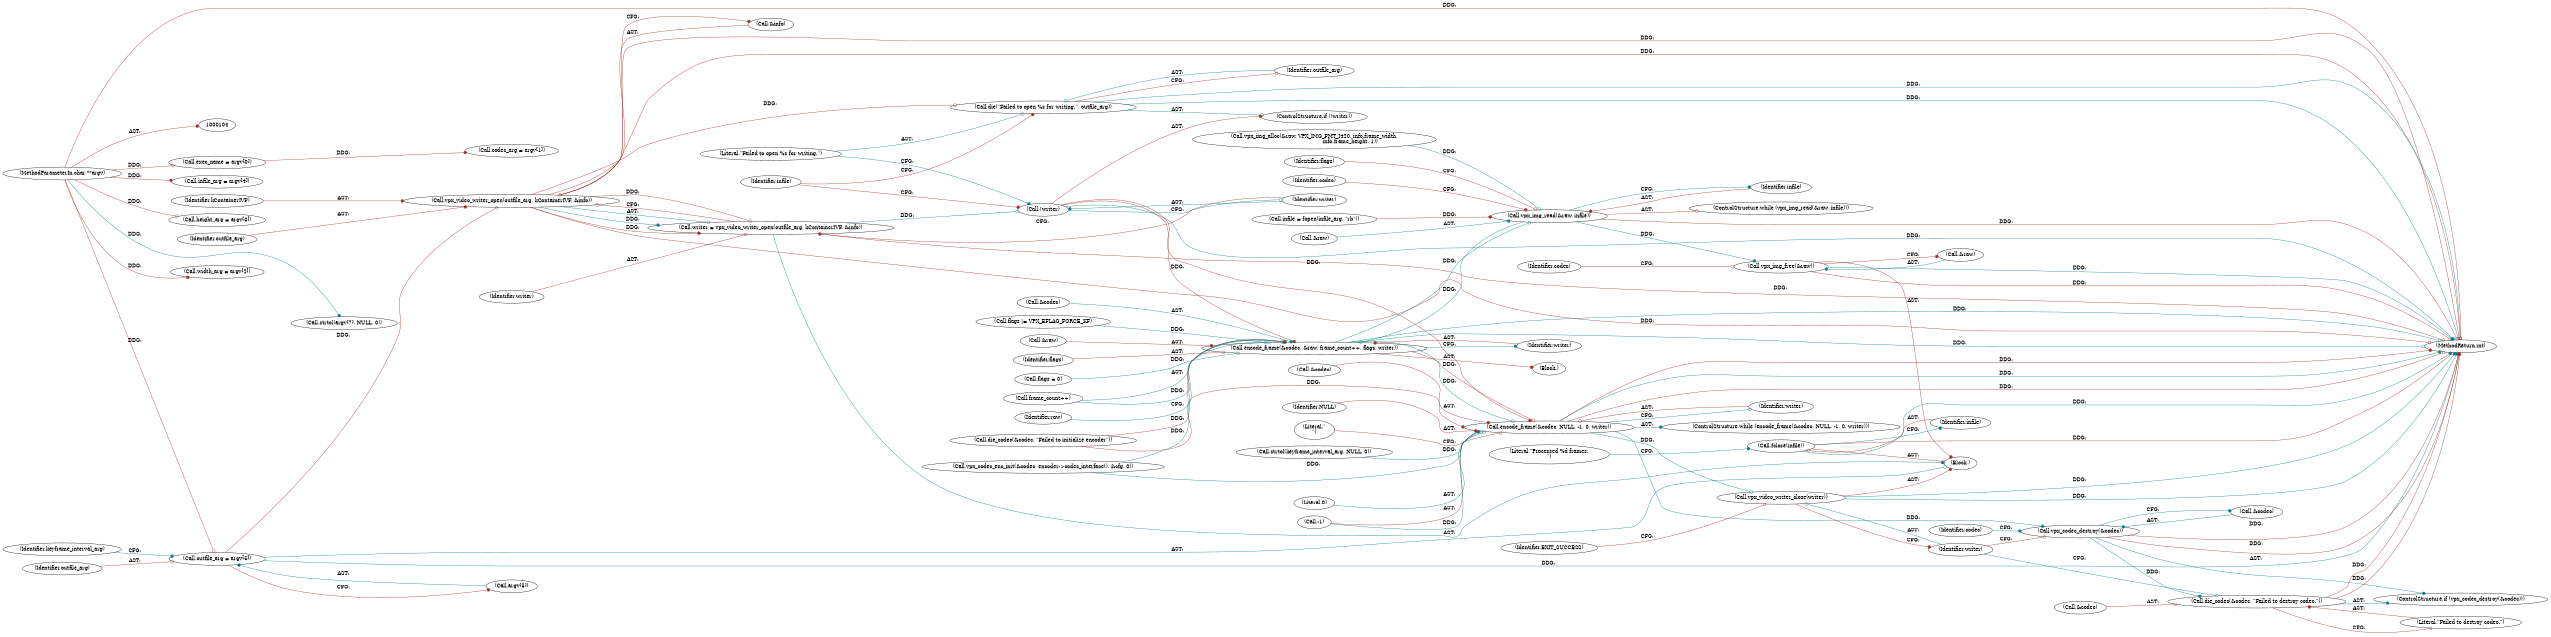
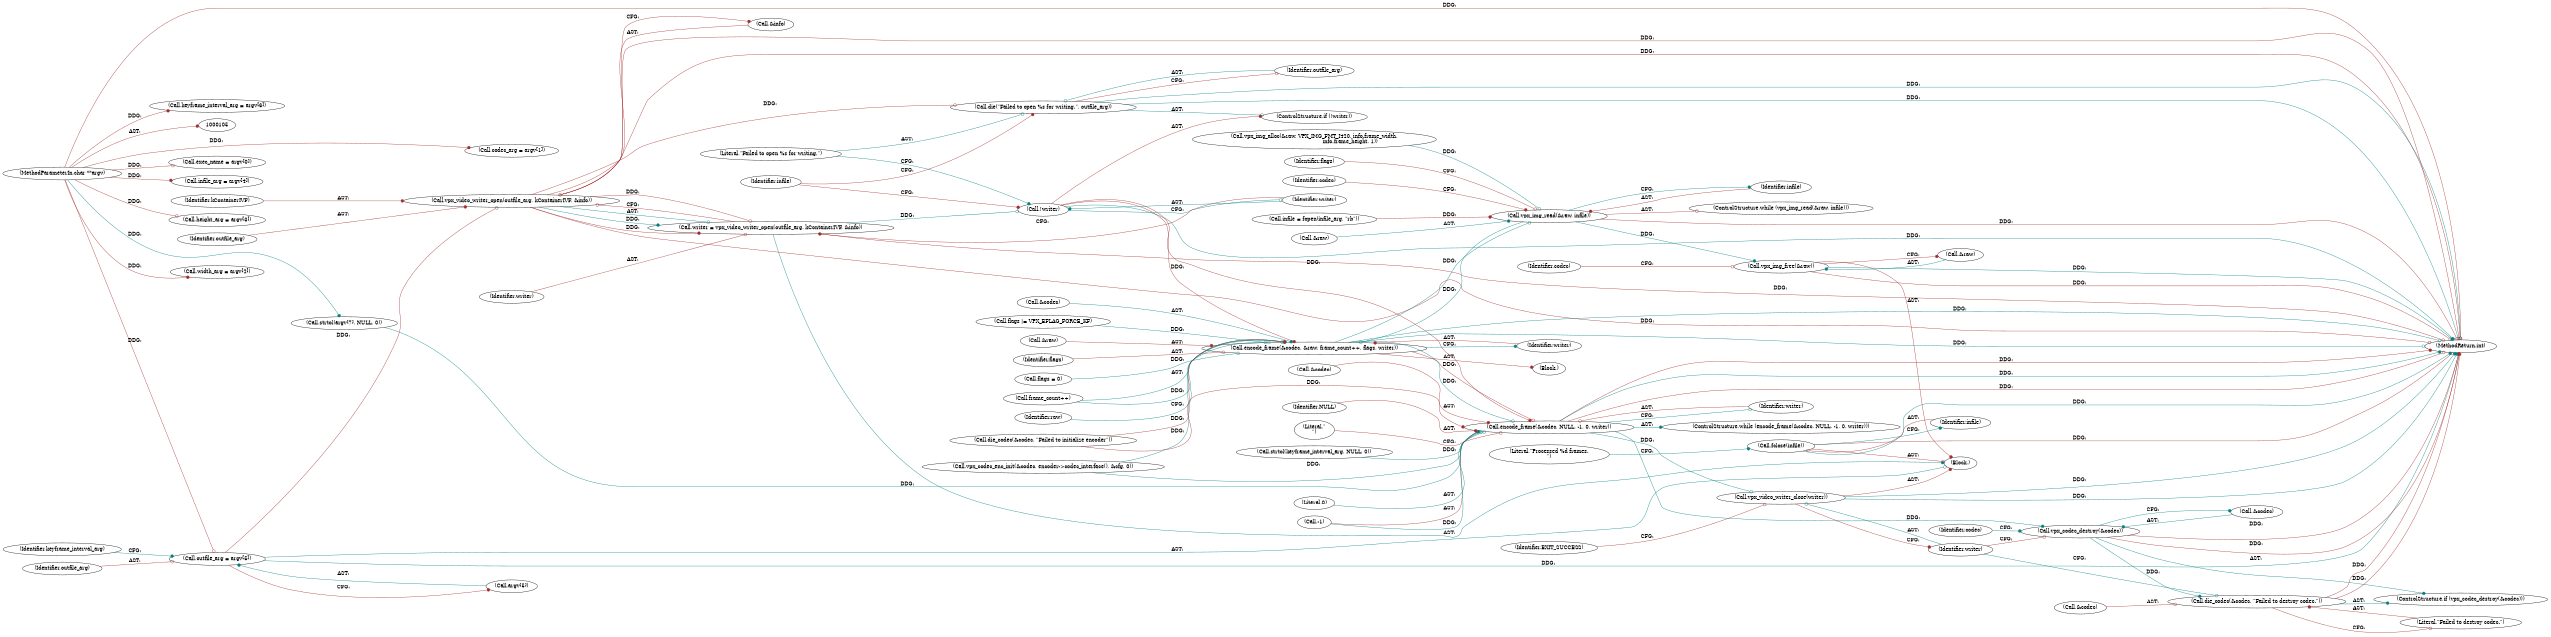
none -> (217, 106)
(217, 125) -> (217, 125)
(364, 157) -> (274, 144)
none -> (918, 487)
